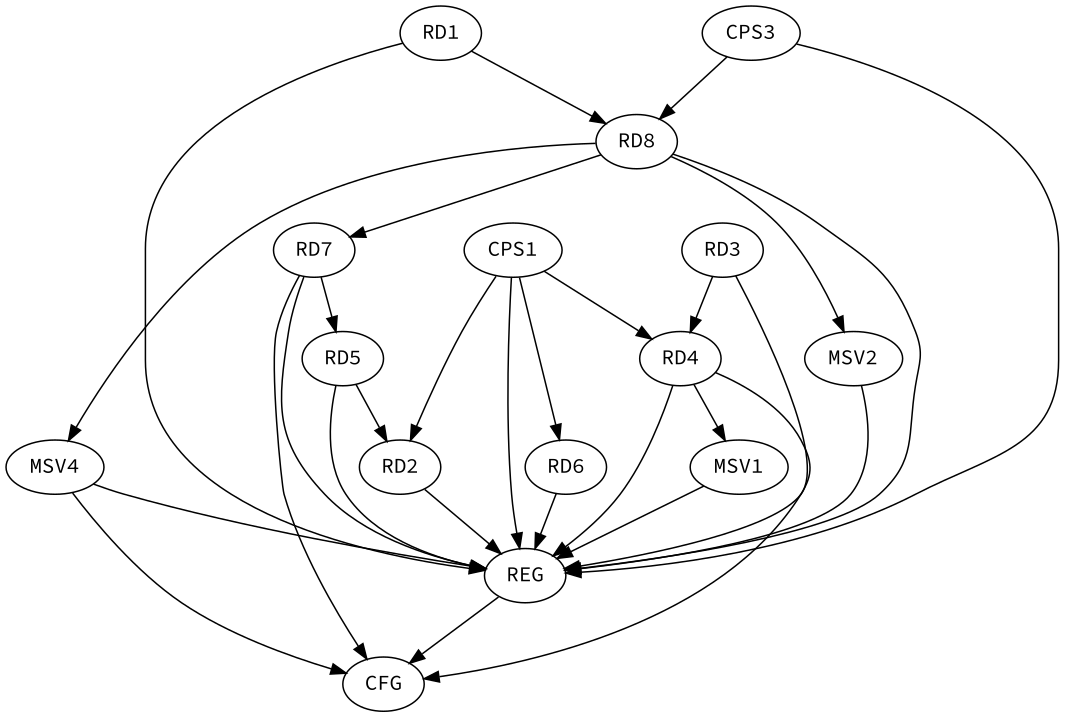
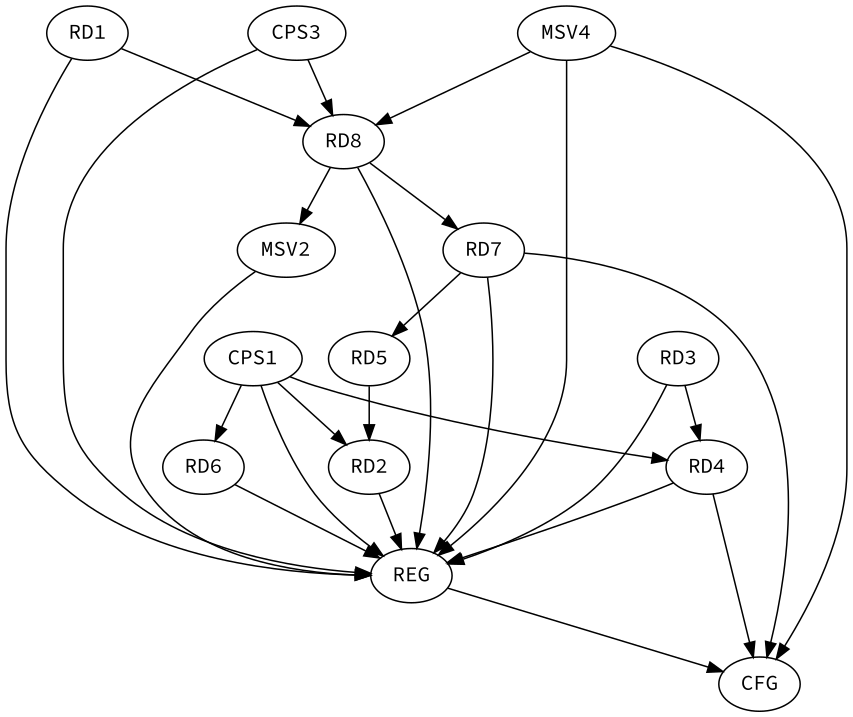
(292, 207) -> (460, 85)
(739, 467) -> none
(357, 508) -> none
